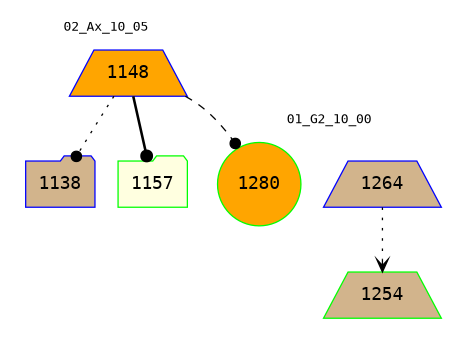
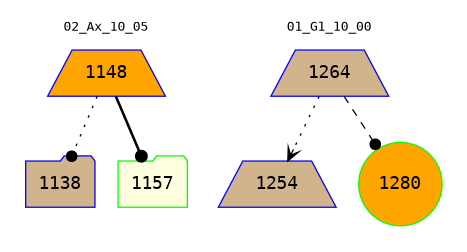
(216, 120) -> (358, 118)
(330, 120) -> (330, 28)
(382, 295) -> (277, 184)
